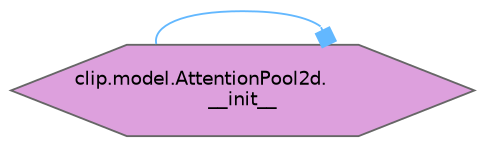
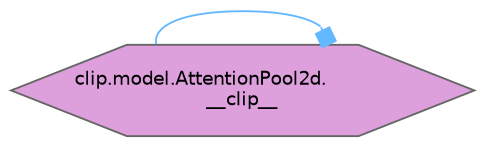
(243, 90) -> (243, 90)
